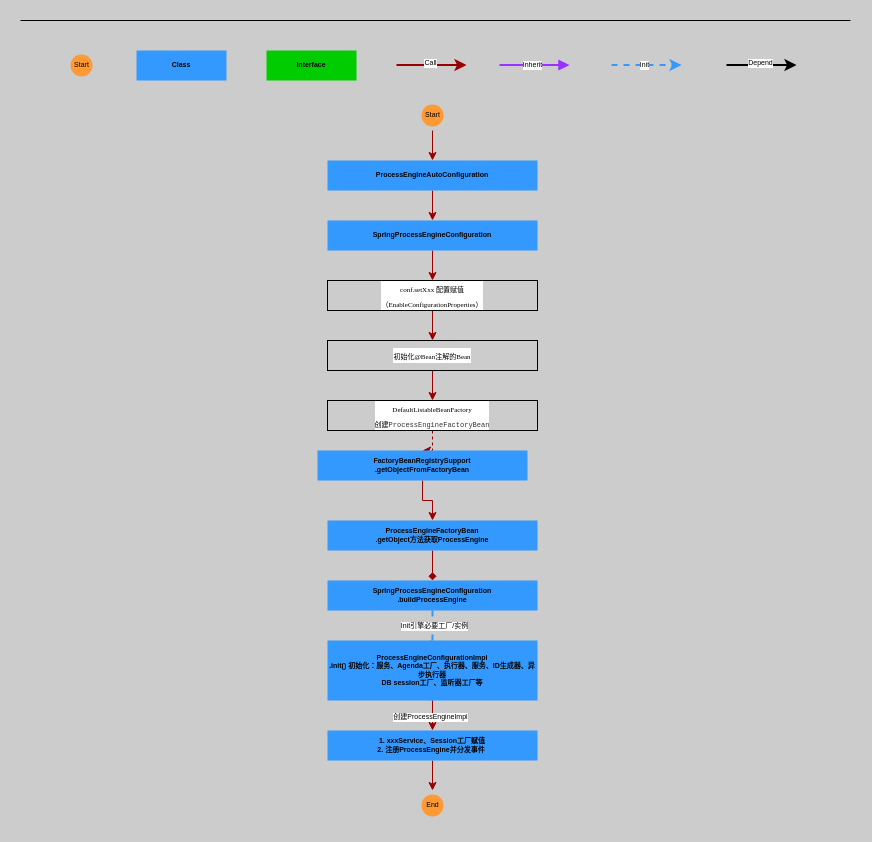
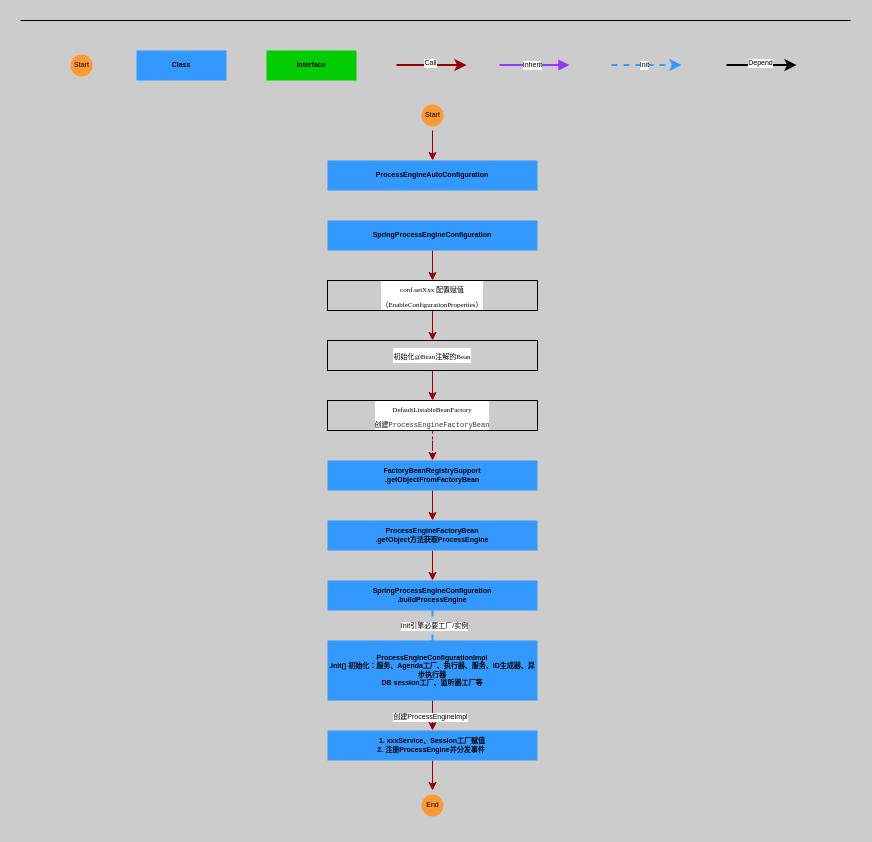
(433, 210) -> none
(423, 466) -> (433, 476)
(433, 572) -> (433, 572)
